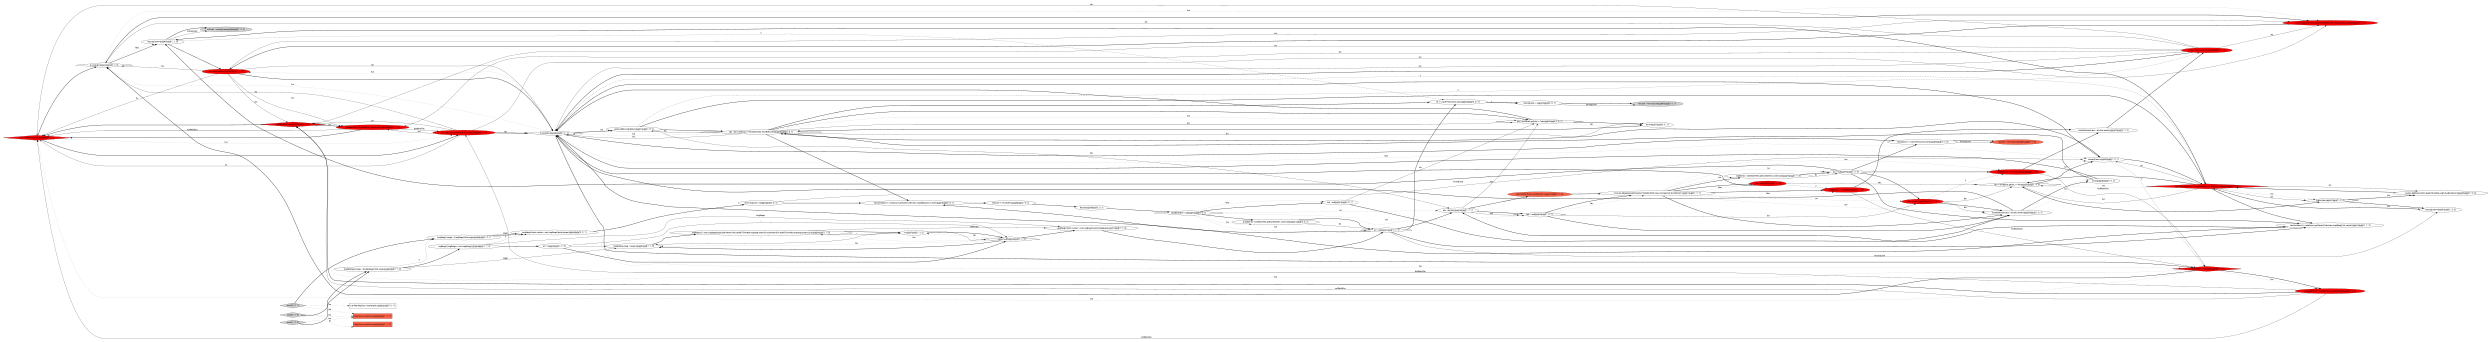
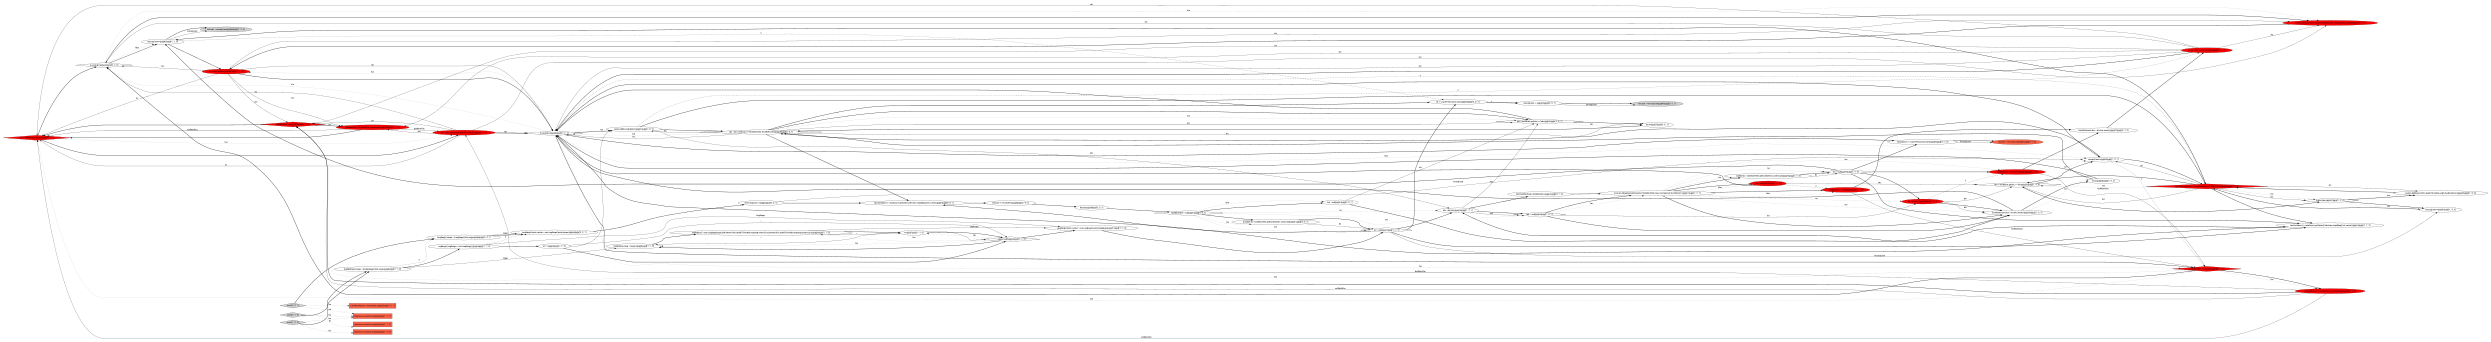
(1540, 194) -> (1540, 194)
(587, 246) -> (603, 198)
(373, 306) -> (373, 306)
none -> (373, 332)
